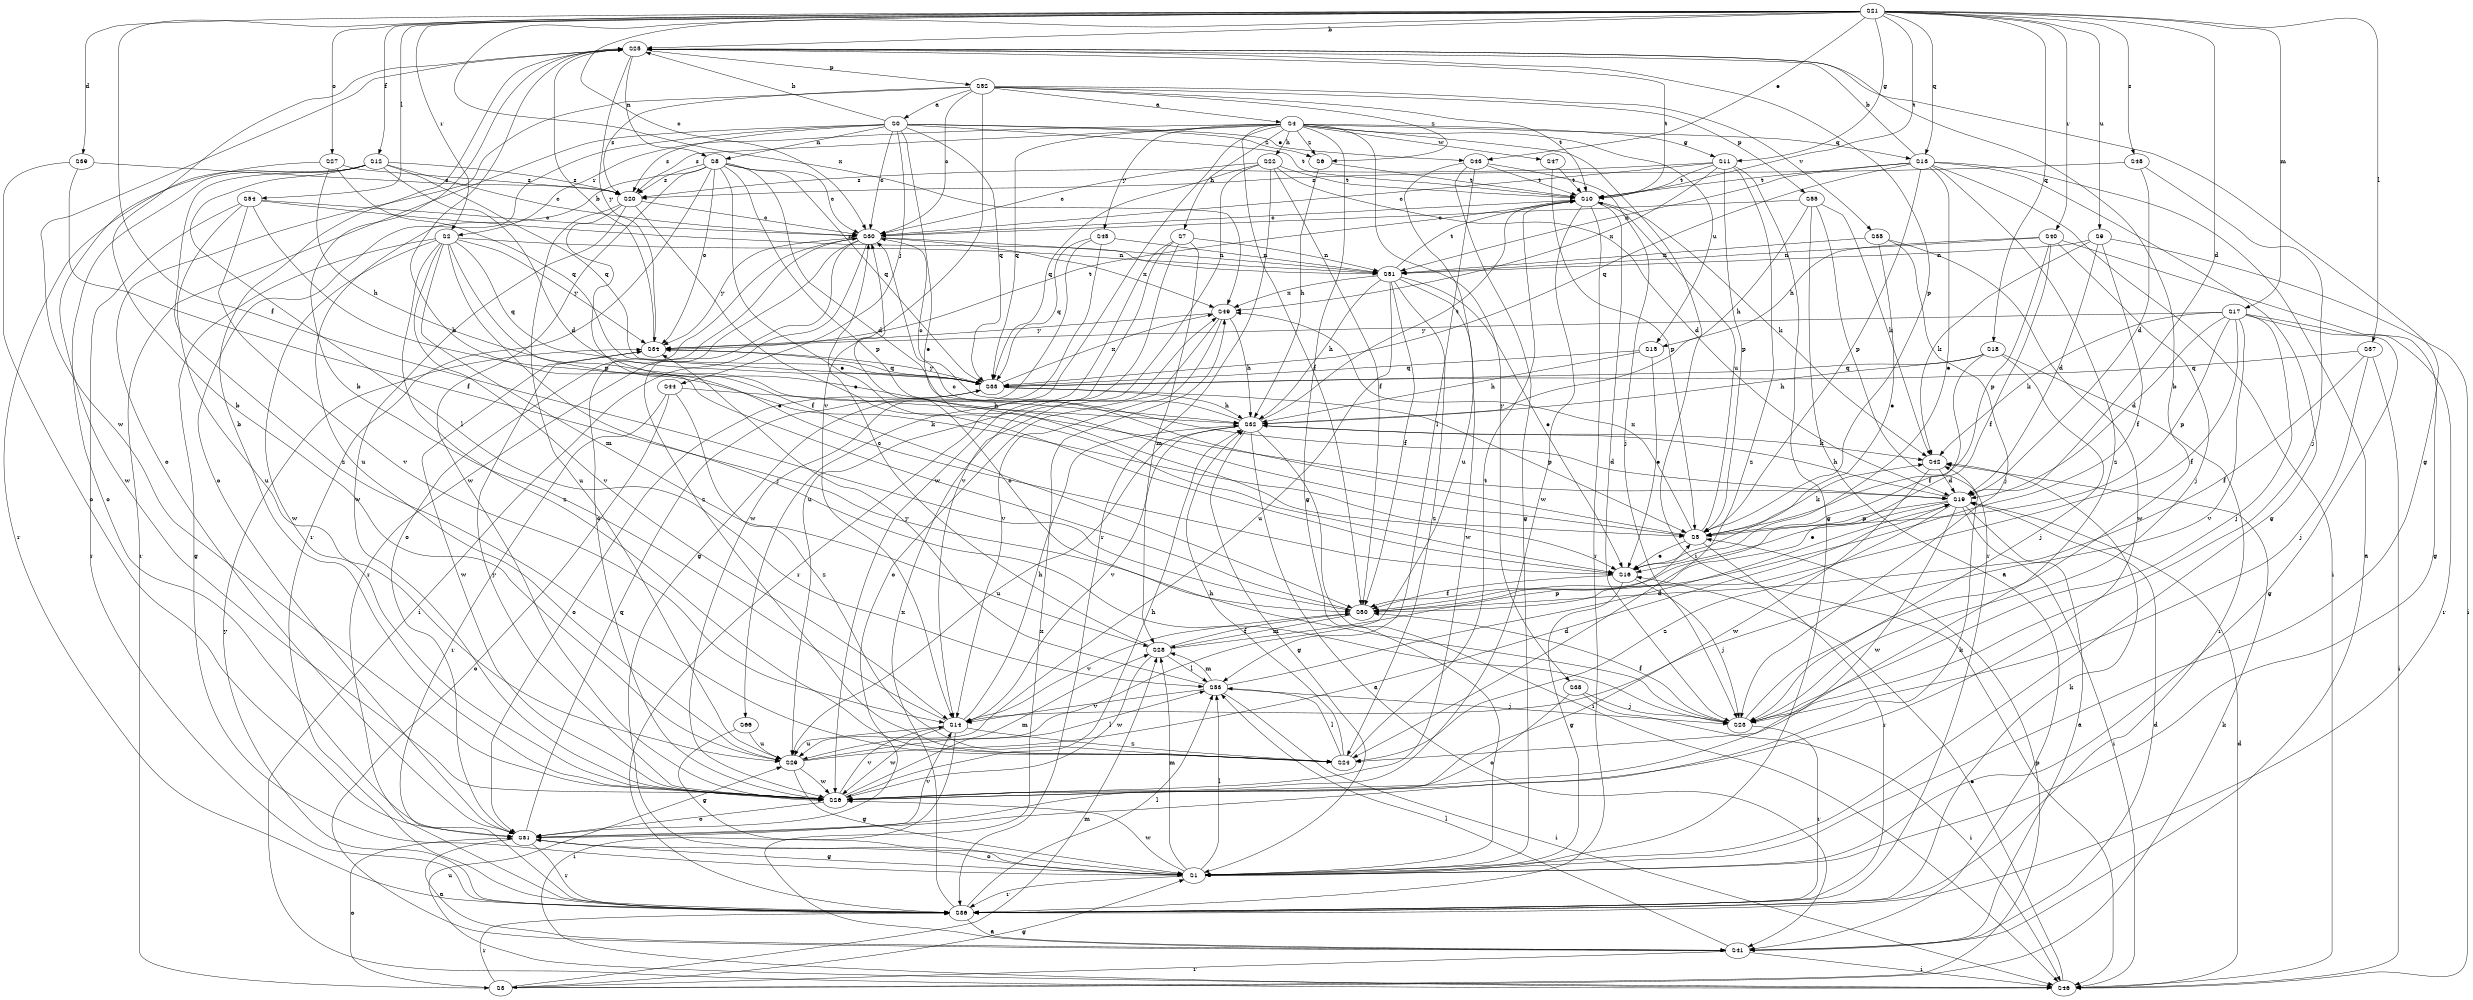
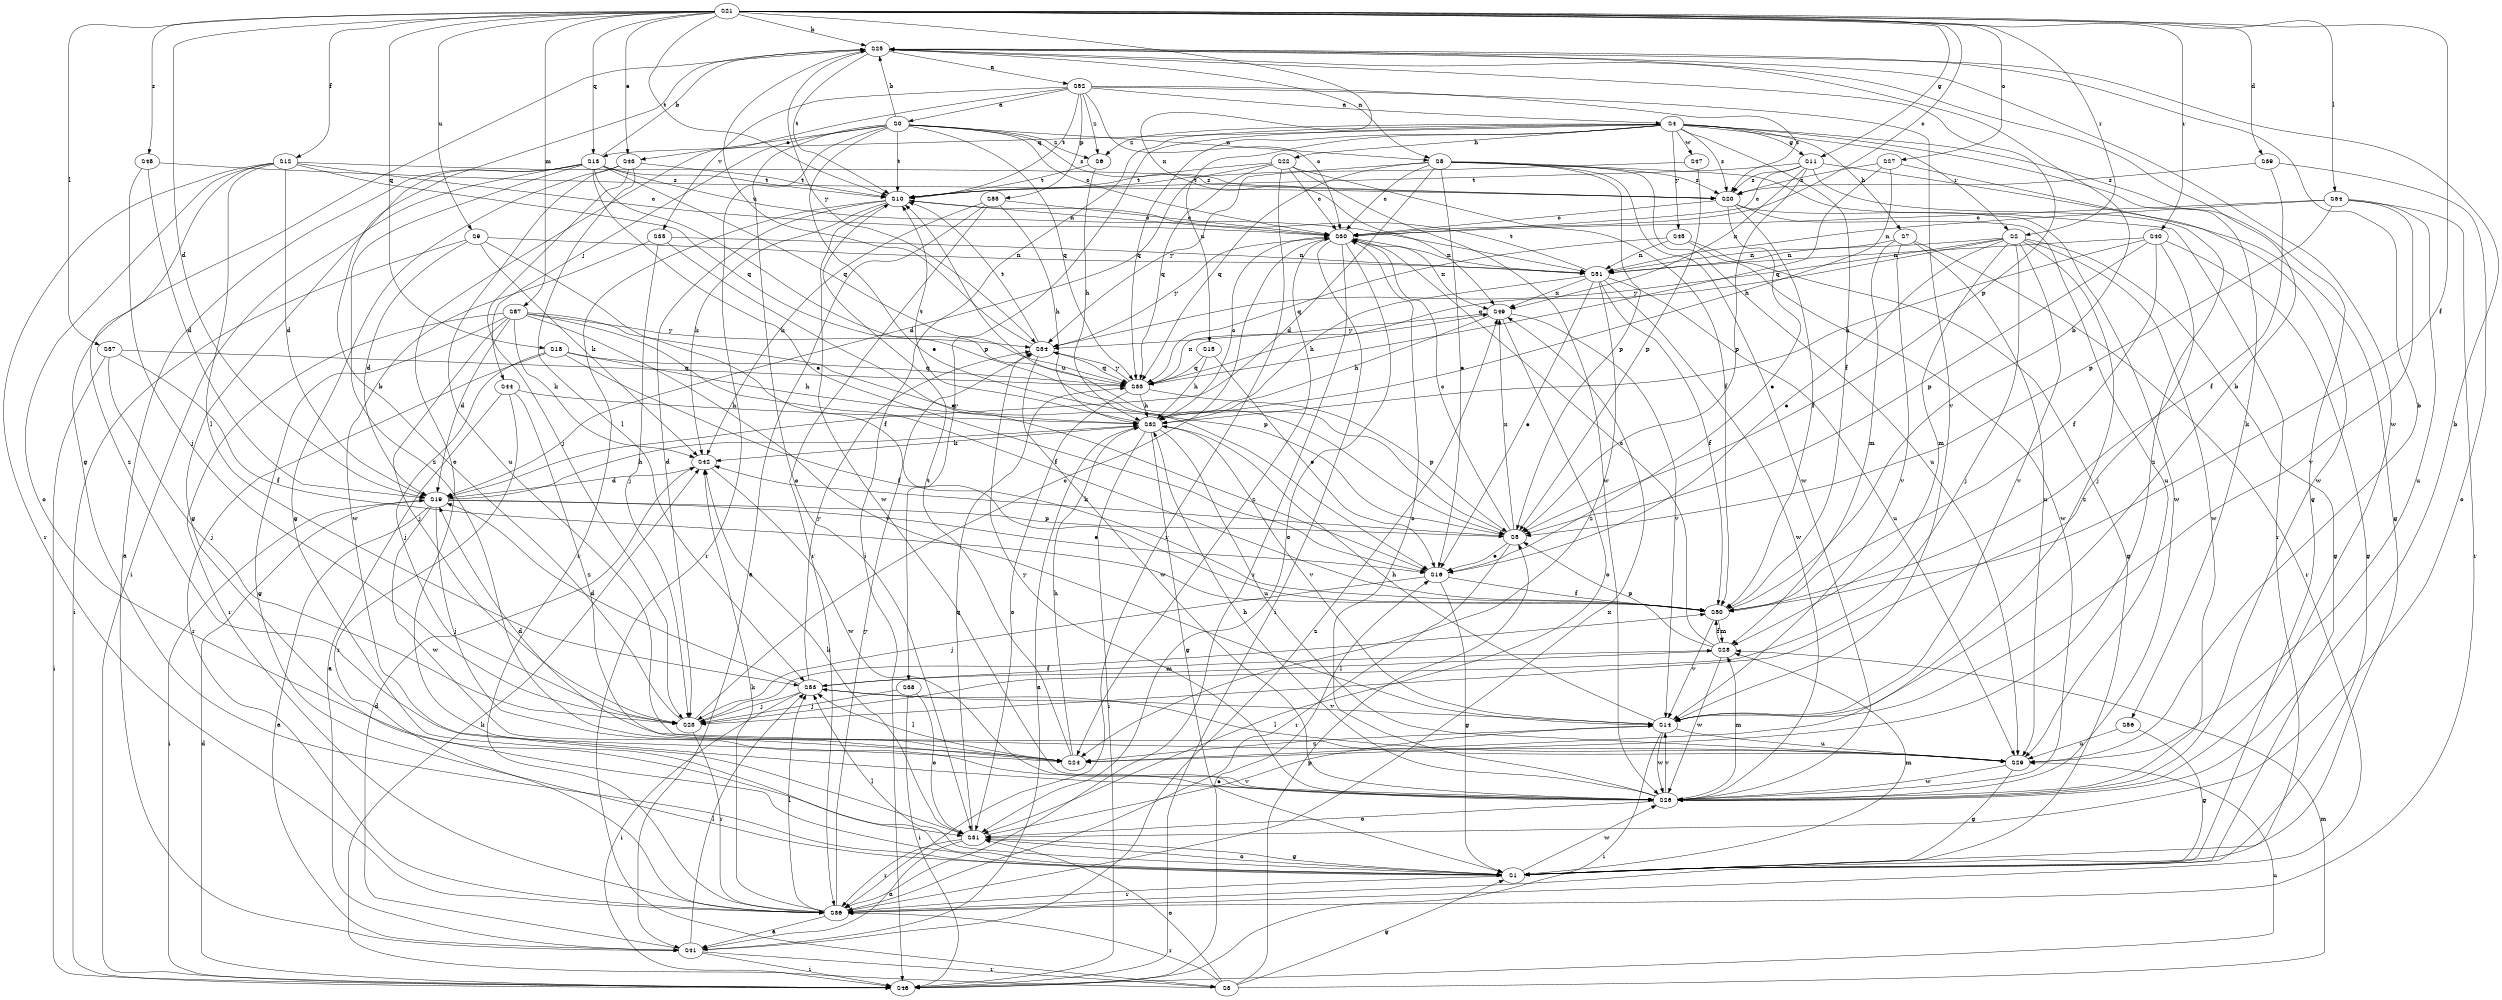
(832, 68) -> (992, 68)
(598, 199) -> (755, 199)
(705, 255) -> (1172, 255)
(1821, 260) -> (1665, 380)
(2234, 312) -> (515, 312)
(1042, 631) -> (1316, 631)
(1665, 631) -> (456, 631)
(476, 669) -> (330, 669)
(746, 725) -> (2128, 725)
(2117, 829) -> (366, 750)
